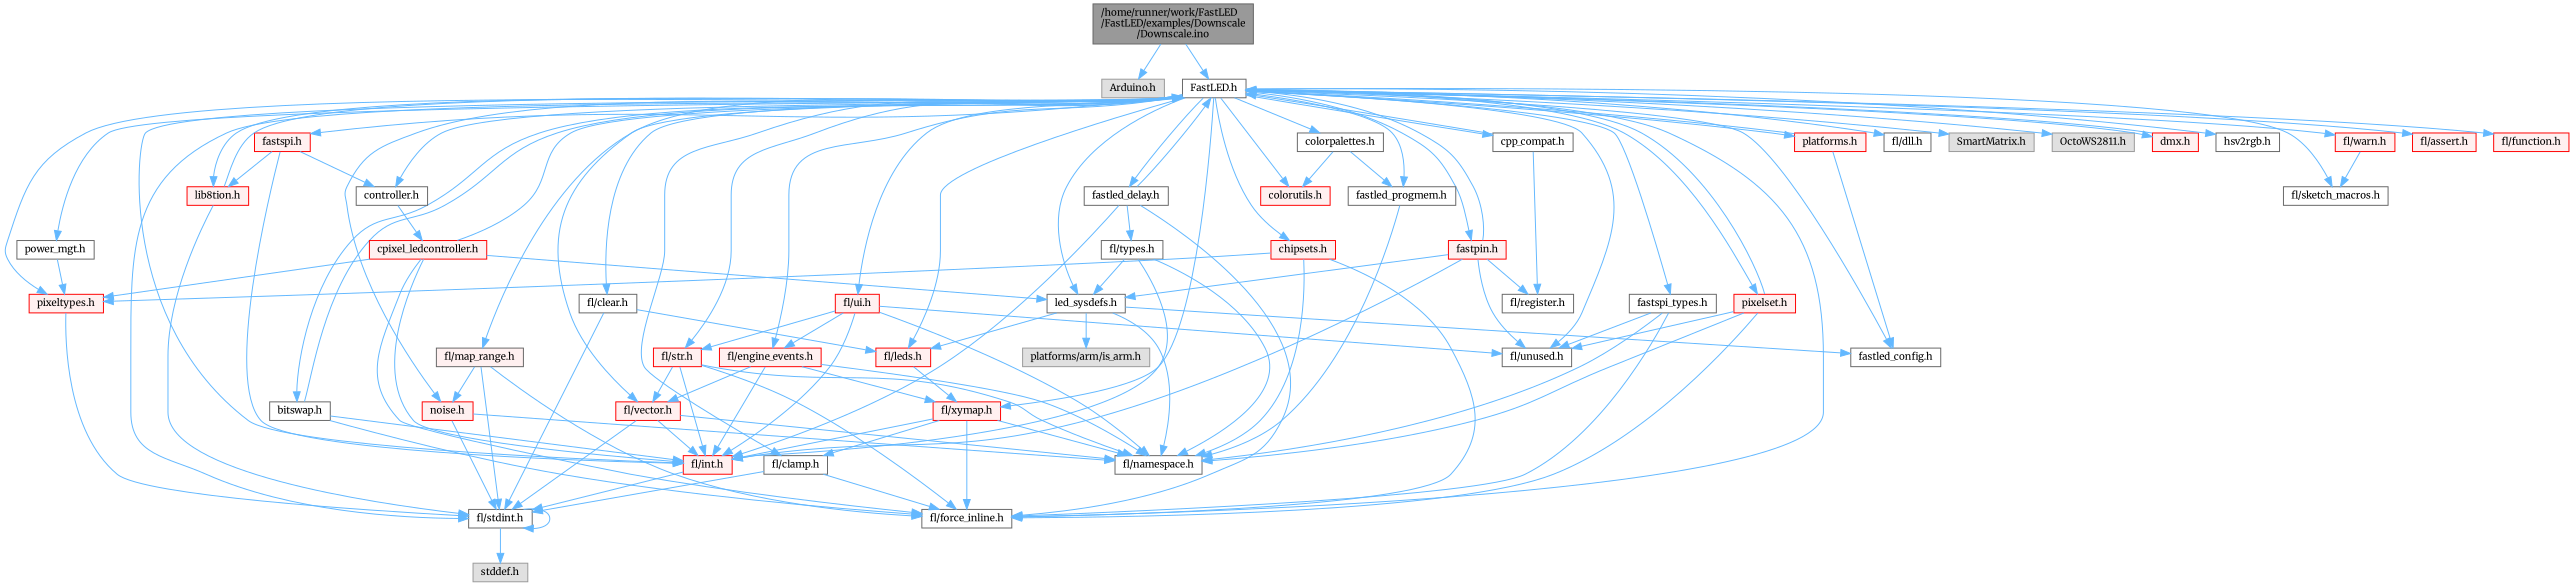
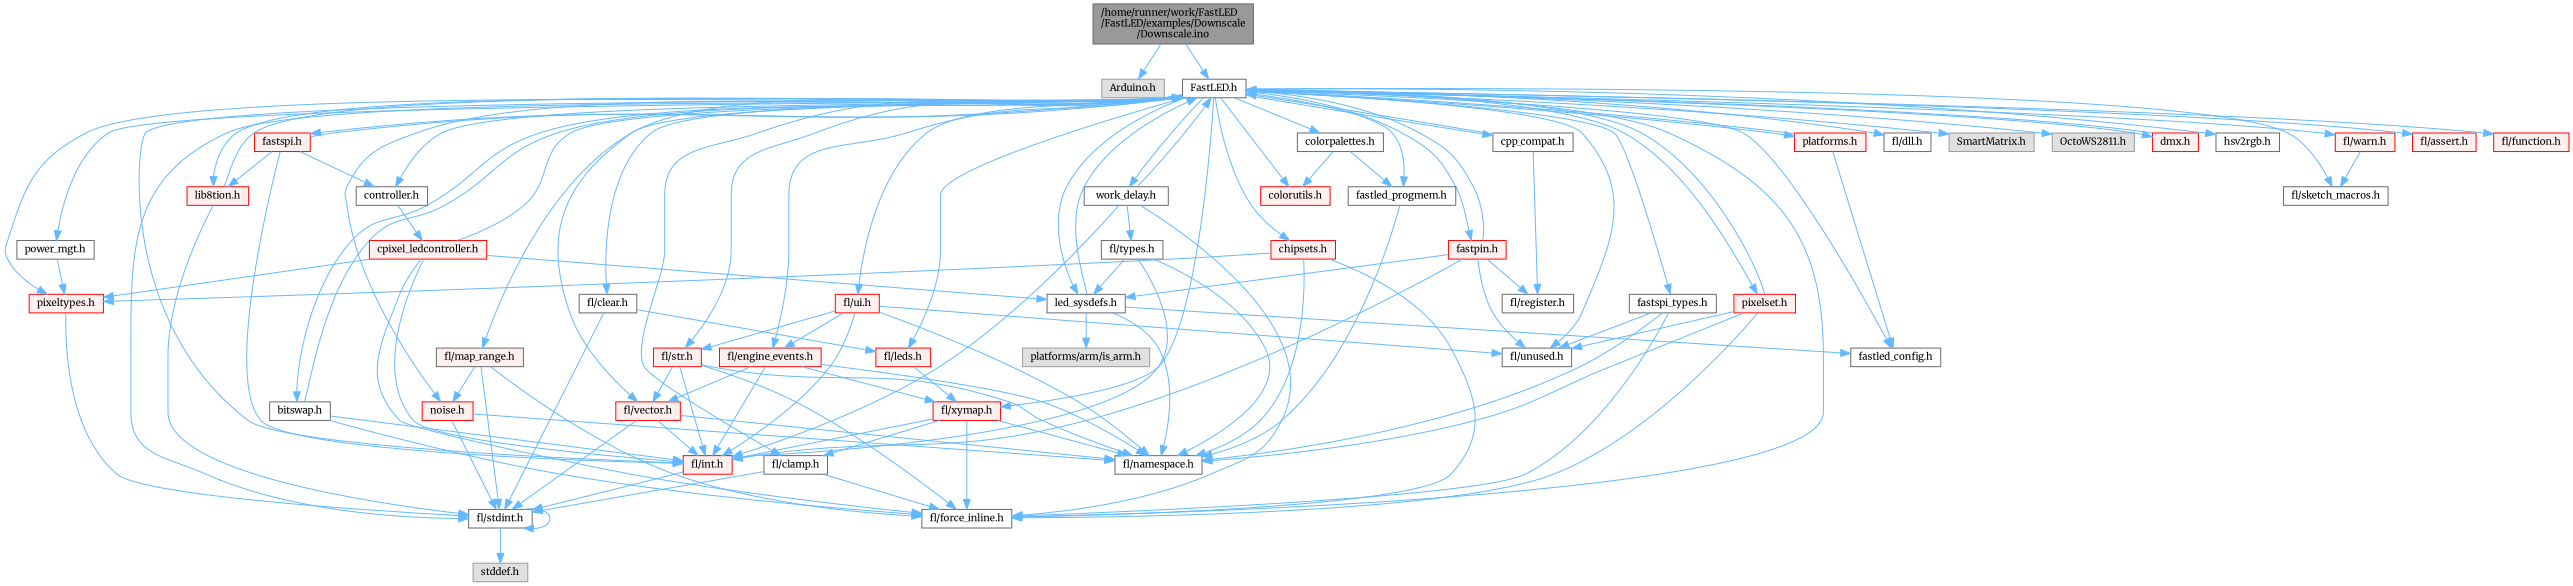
none -> (741, 115)
(1126, 196) -> (1126, 196)
(1001, 329) -> (1091, 176)
